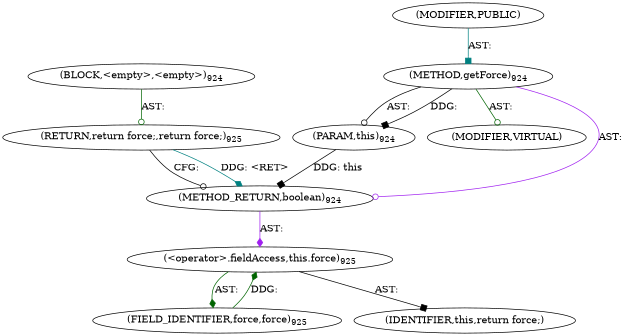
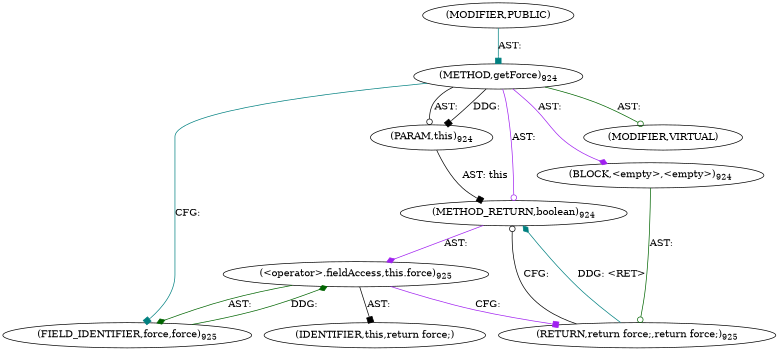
none -> (205, 118)
none -> (553, 129)
(338, 168) -> (485, 175)
none -> (470, 309)
